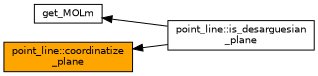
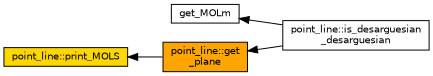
(241, 35) -> (356, 35)
none -> (66, 57)
(68, 57) -> (205, 57)
